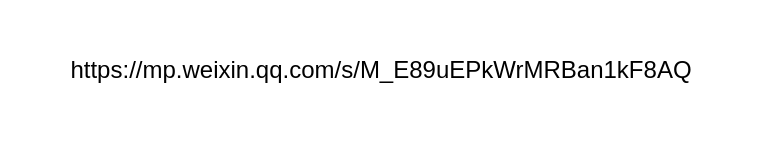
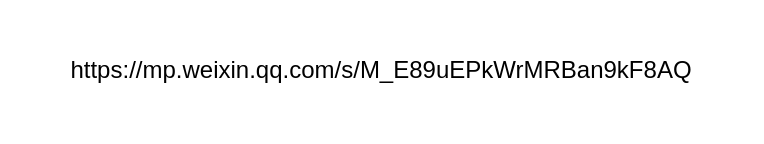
(382, 71) -> (382, 71)
